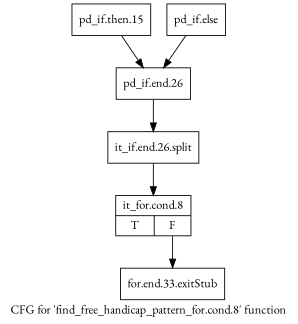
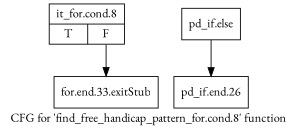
(111, 20) -> none
(153, 147) -> none
